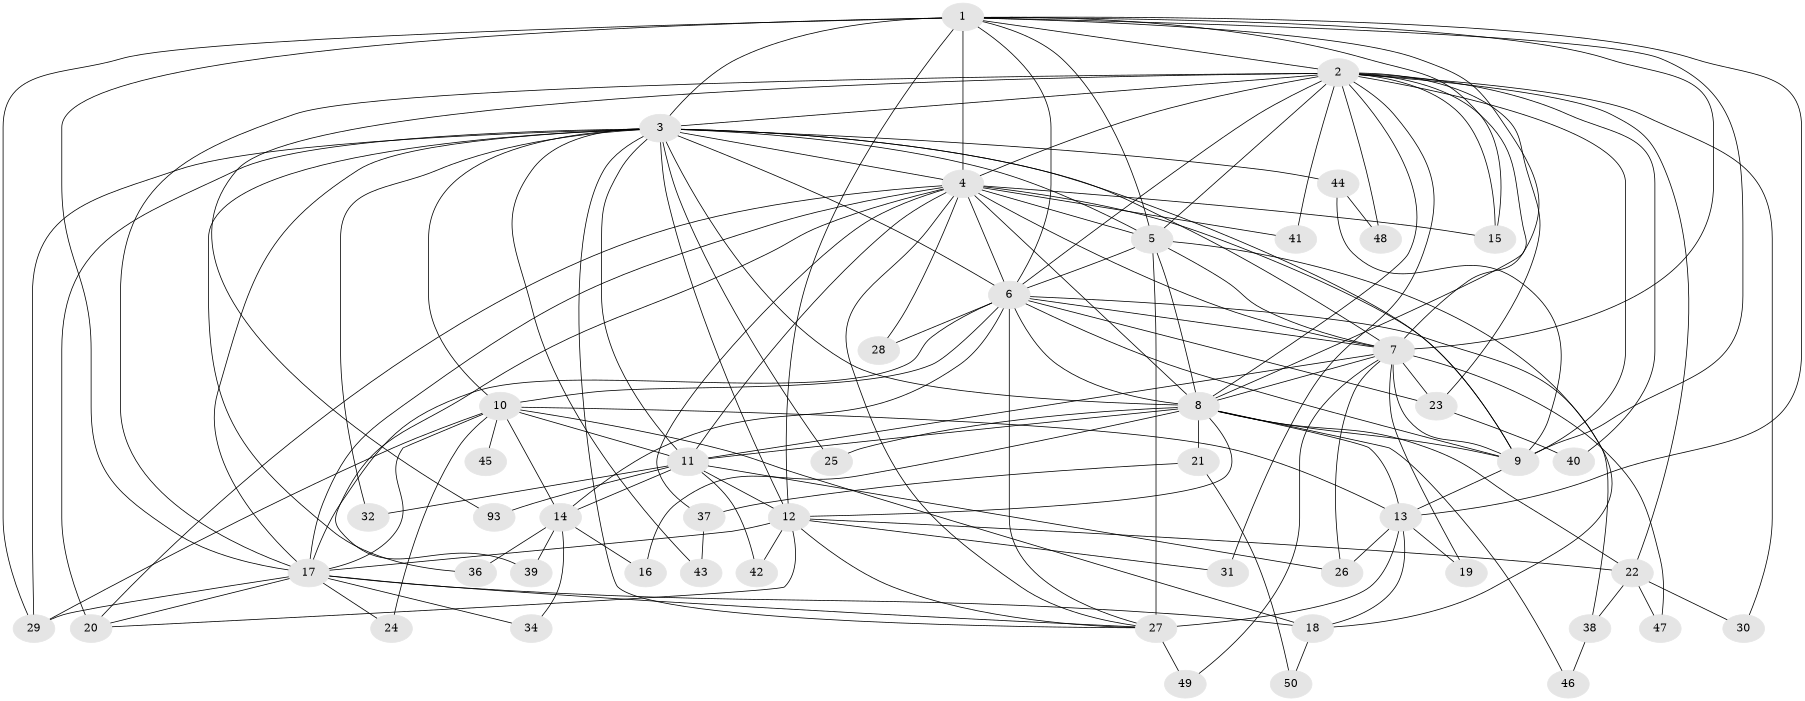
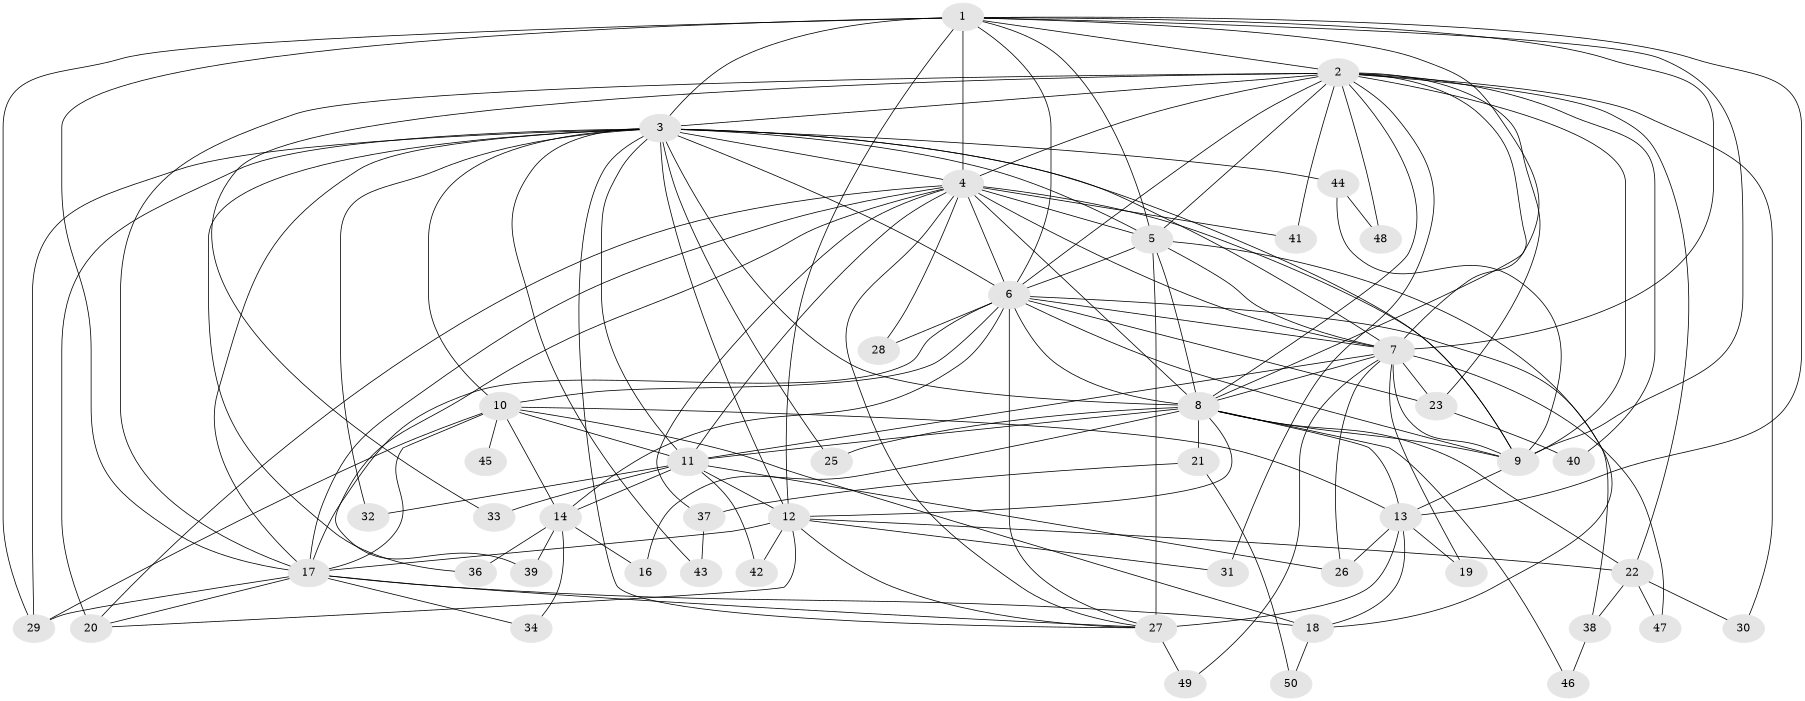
(1495, 239) -> none
(494, 517) -> (494, 517)
(392, 629) -> none
